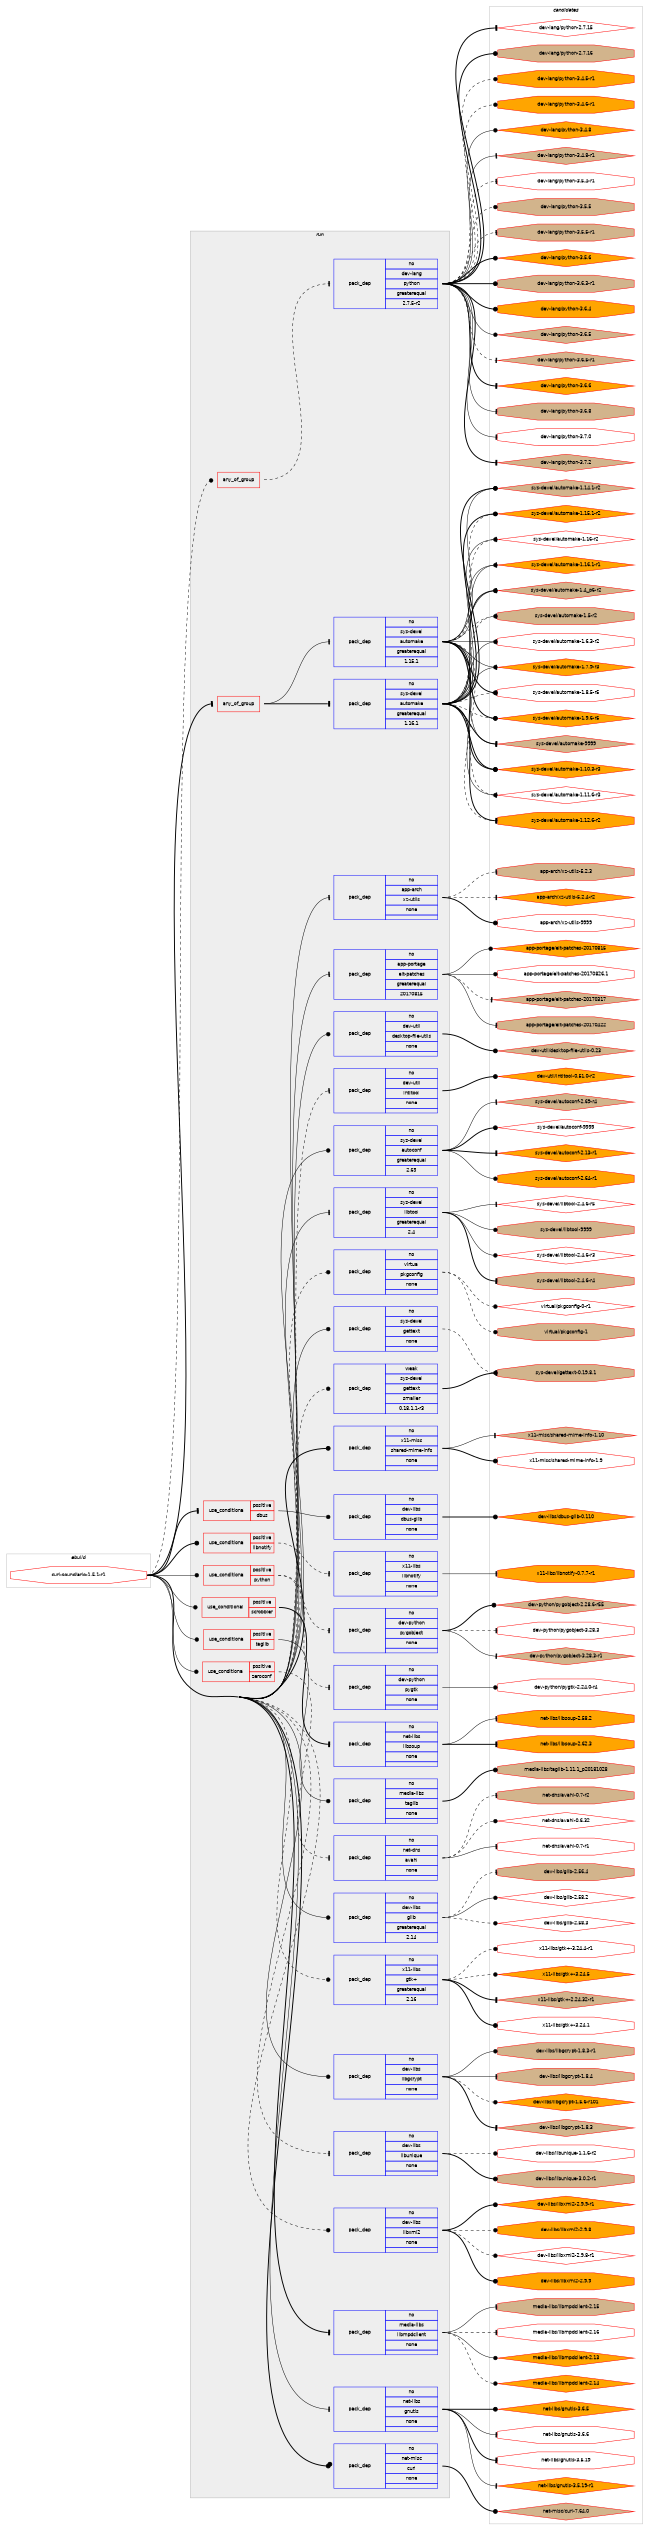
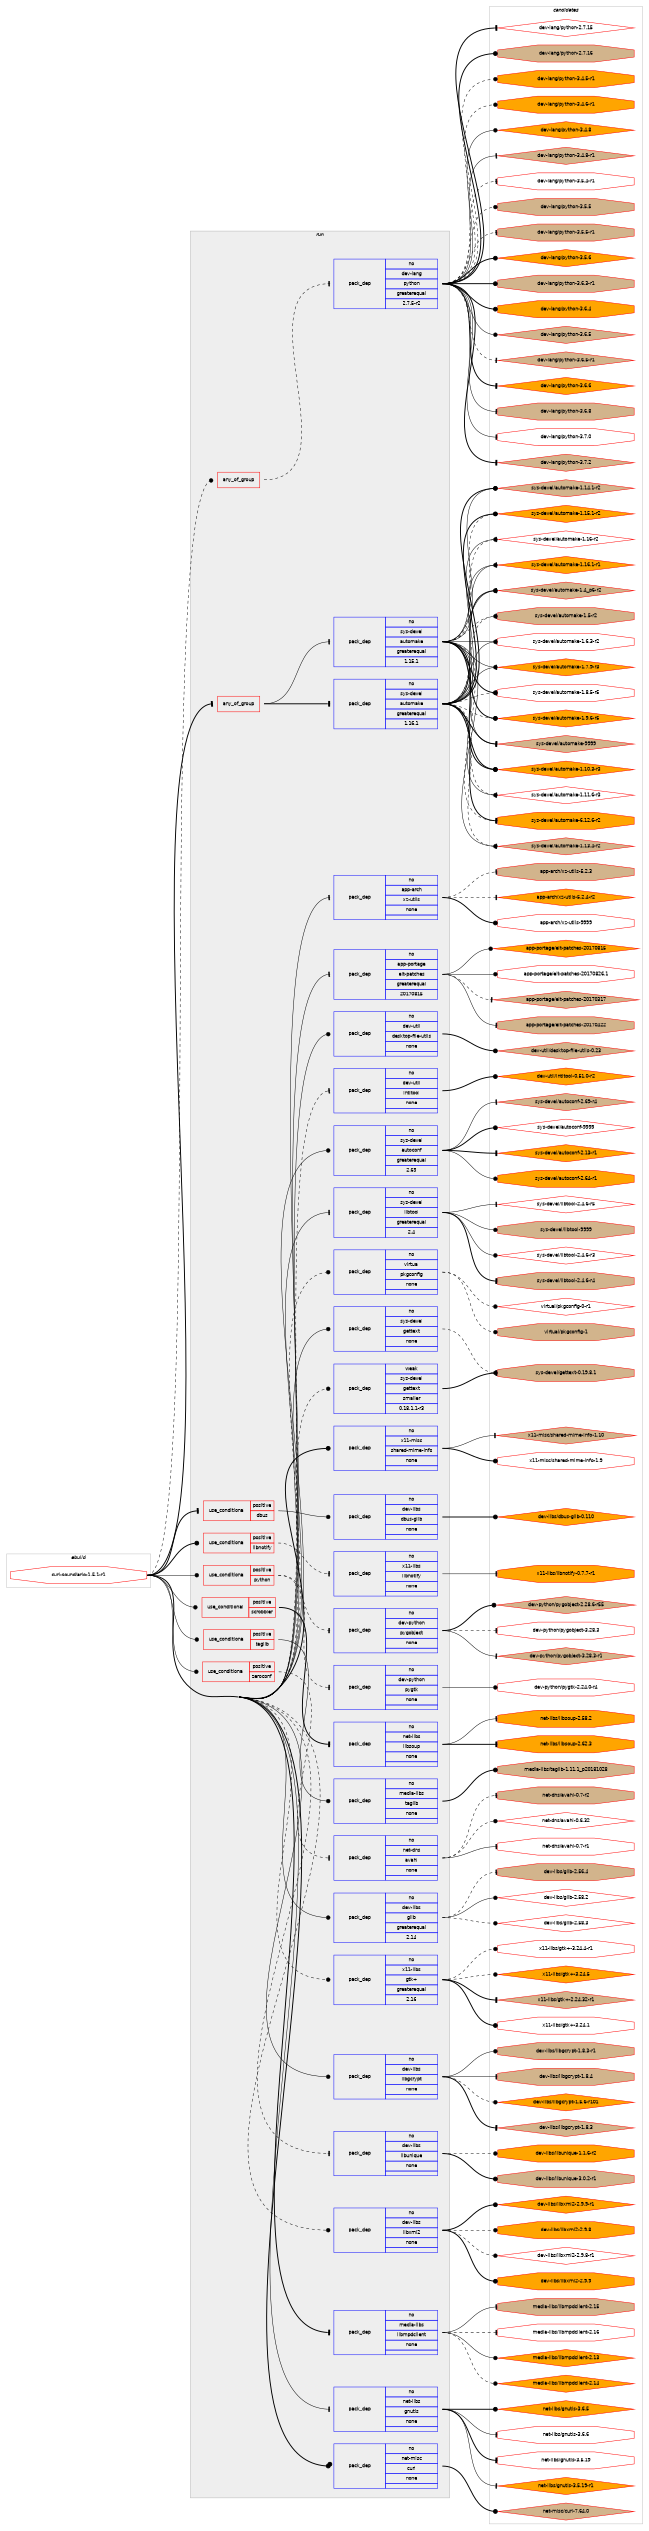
(566, 821) -> (566, 821)
none -> (566, 846)
(566, 2154) -> (566, 2154)
